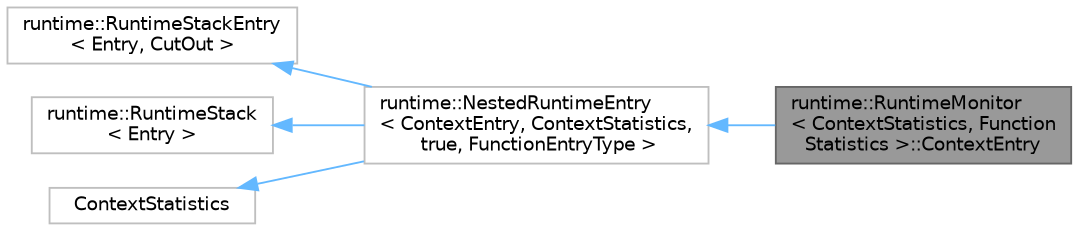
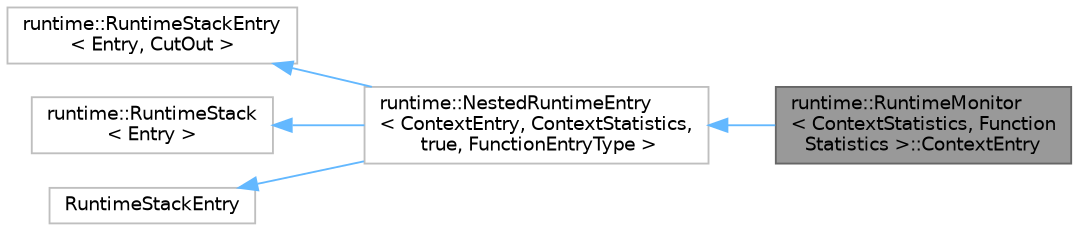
(152, 206) -> (152, 206)
